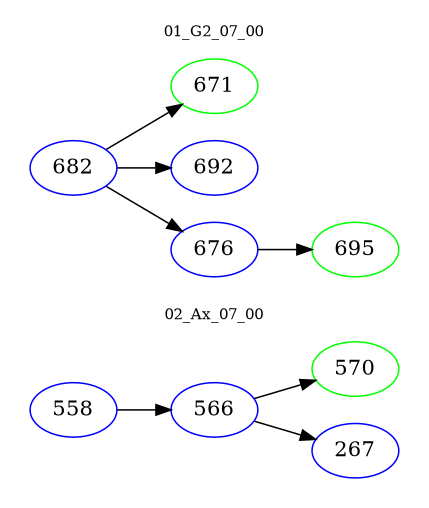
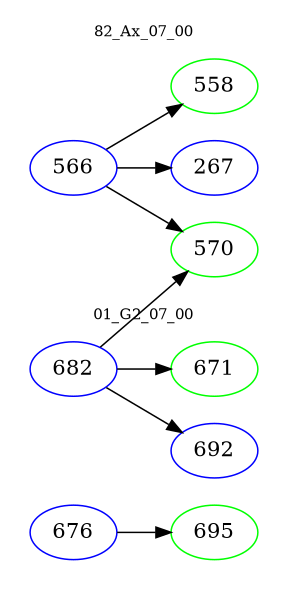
(138, 205) -> (138, 314)
(214, 315) -> (144, 33)
(74, 410) -> (214, 86)
(136, 410) -> (138, 131)
